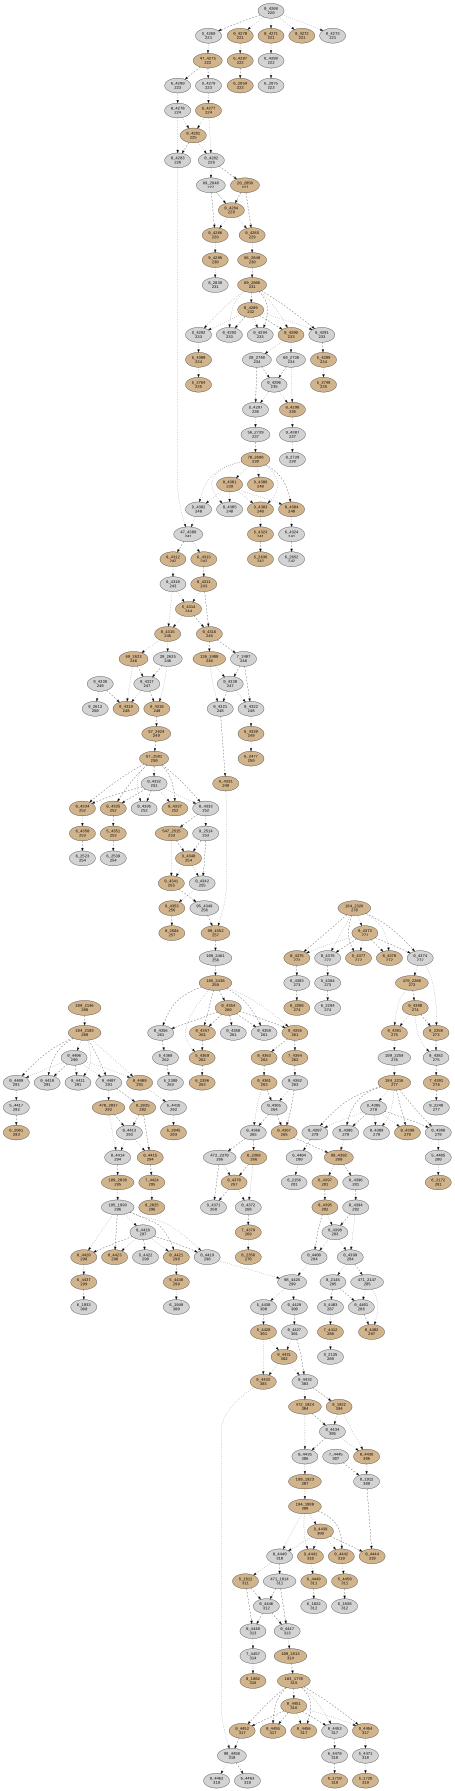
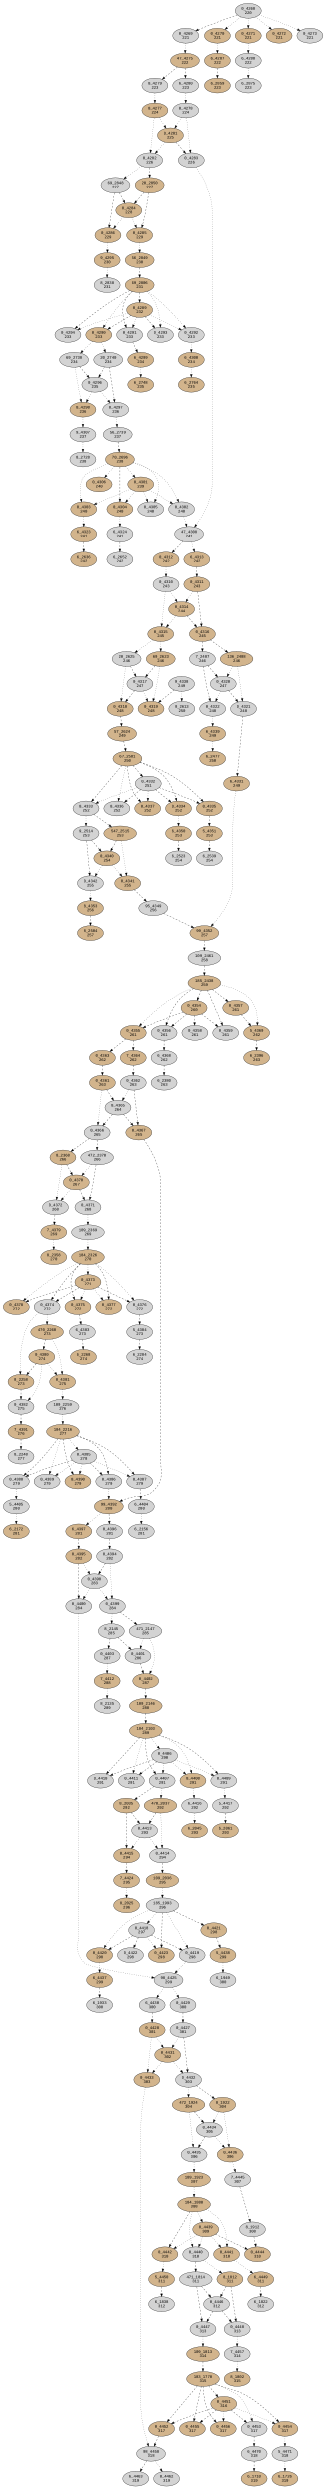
(216, 1019) -> none
none -> (88, 1232)
(158, 1244) -> none
(367, 1468) -> (234, 2166)
none -> (146, 1692)
